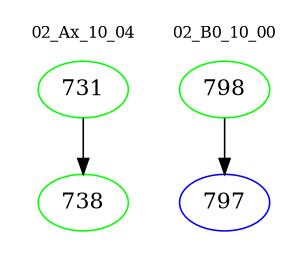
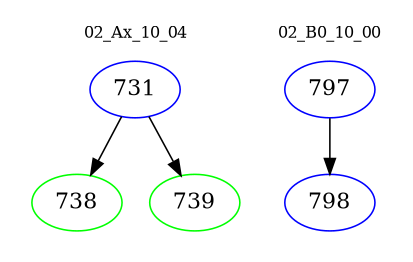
(83, 90) -> (135, 90)
(225, 90) -> (330, 203)
(225, 138) -> (330, 138)
none -> (195, 203)
